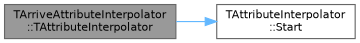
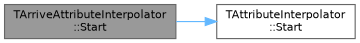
(90, 22) -> (90, 22)
